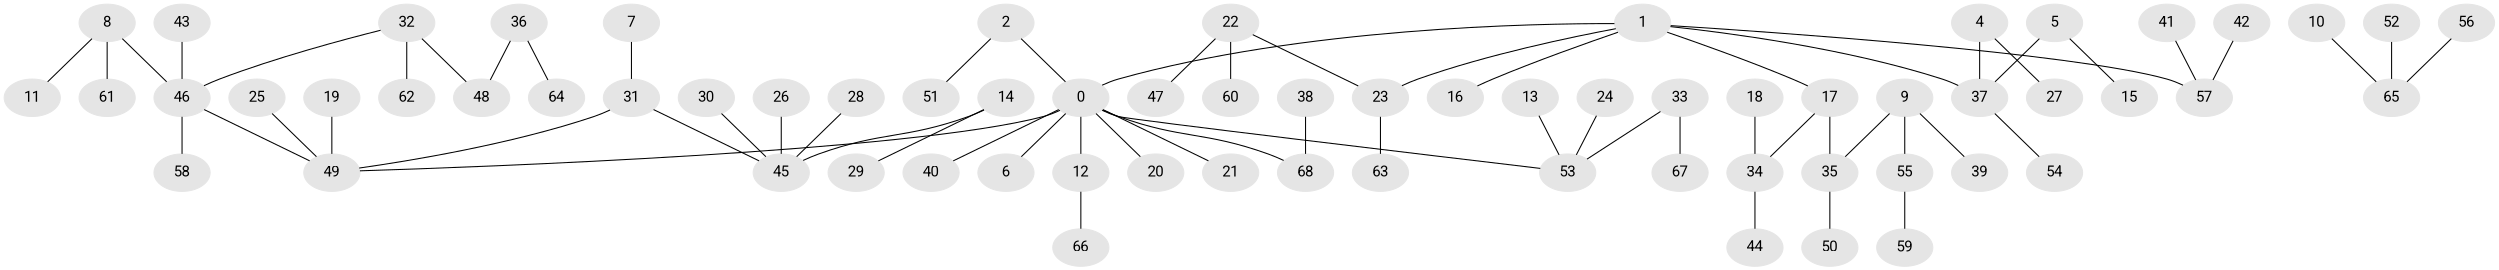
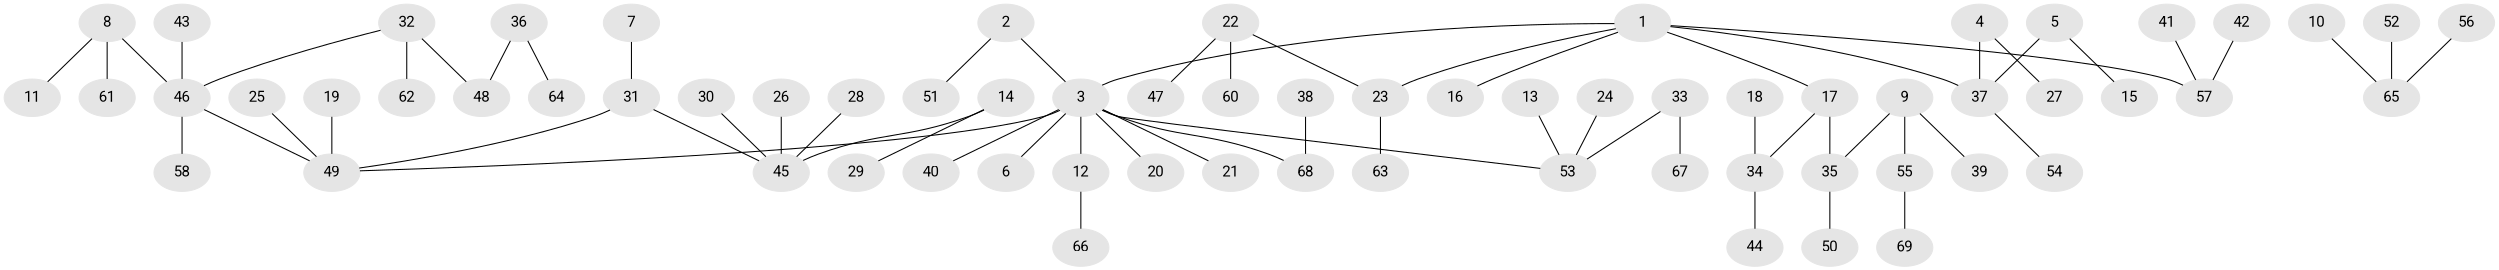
(1081, 98) -> (1081, 98)
(1905, 248) -> (1905, 248)
